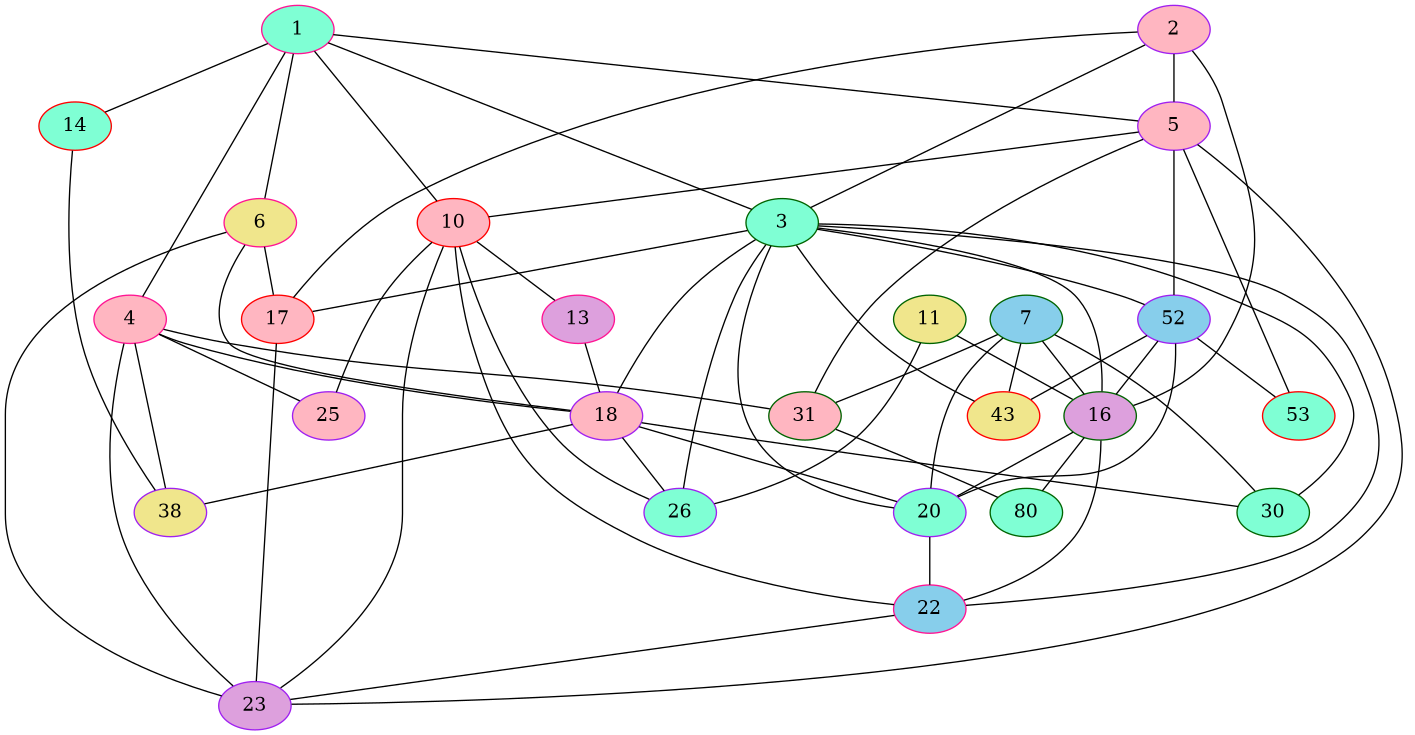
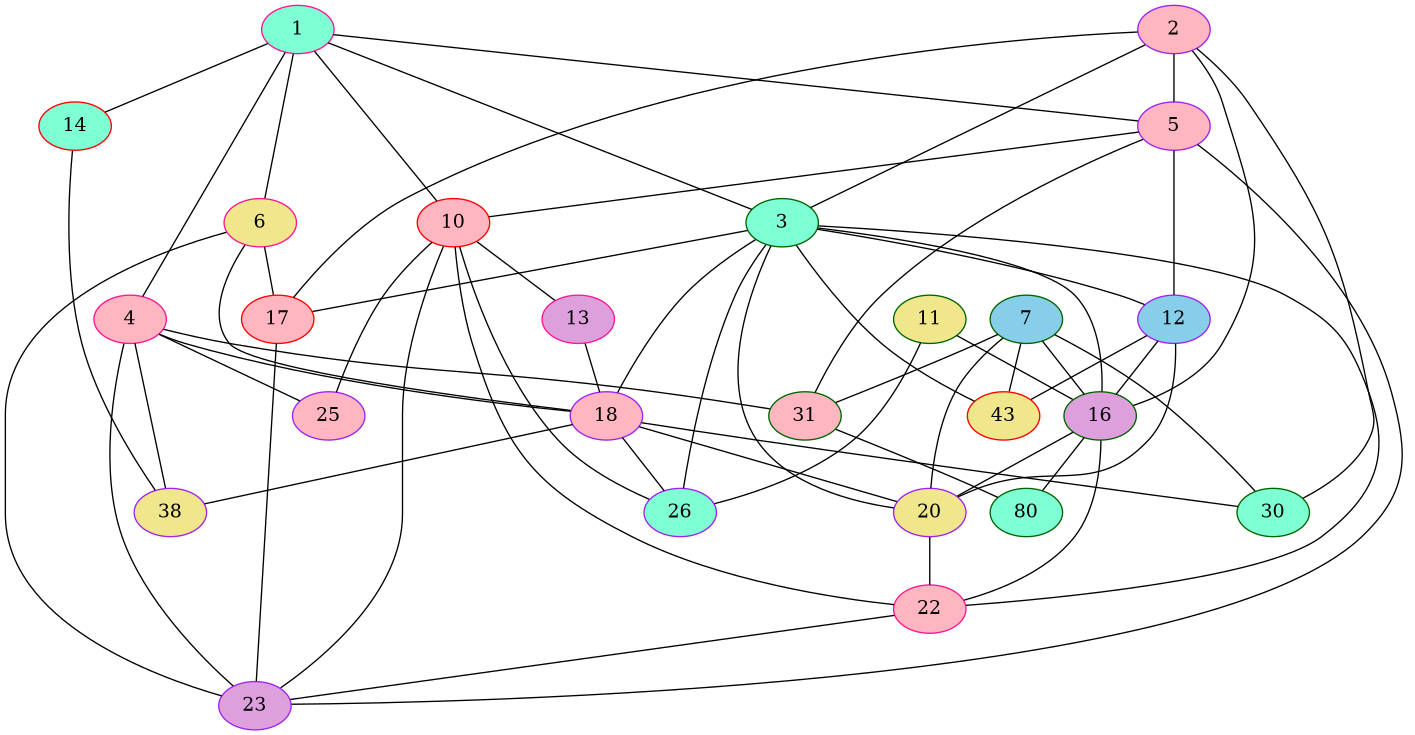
(1164, 274) -> (1339, 269)
(1174, 319) -> (1174, 319)
(1299, 416) -> none
(930, 513) -> (930, 513)
(930, 609) -> (930, 609)
